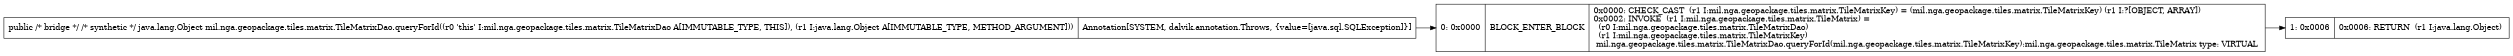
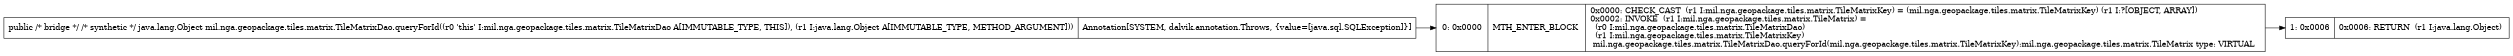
(1537, 28) -> (1535, 28)
